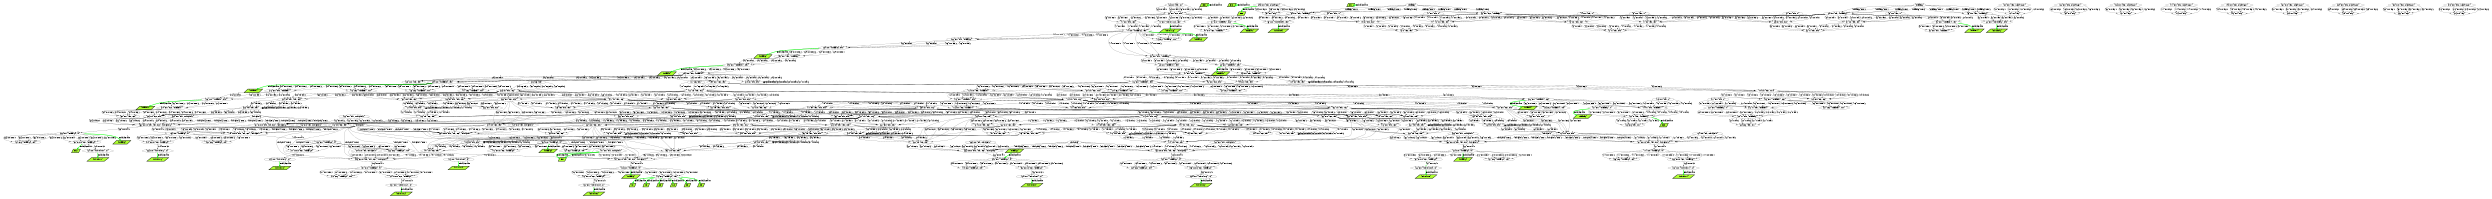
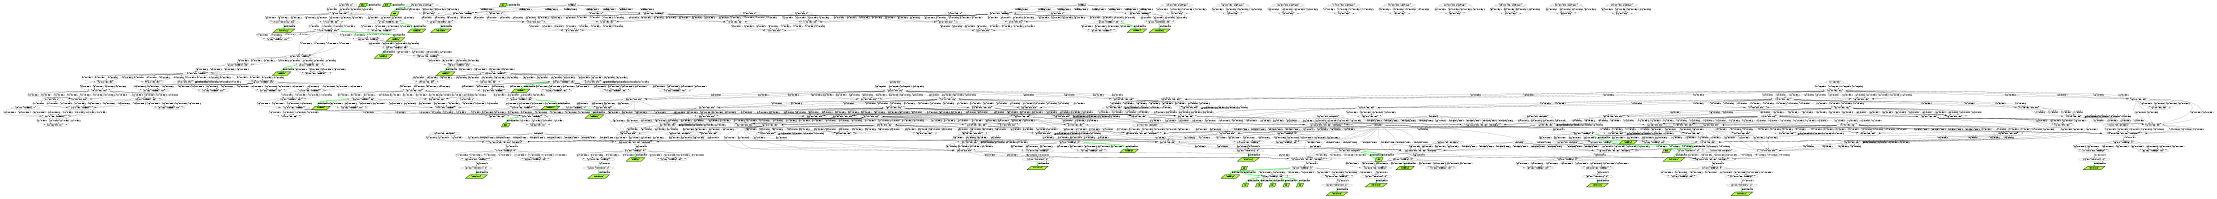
(1009, 155) -> (1404, 163)
(660, 180) -> (1249, 175)
